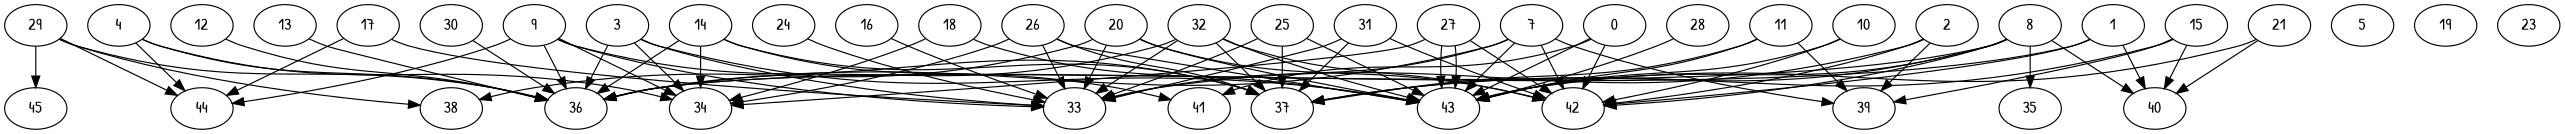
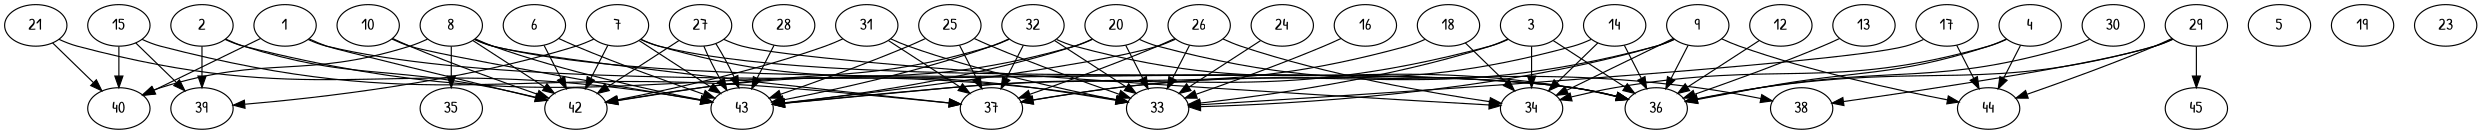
(1615, 25) -> (534, 25)
(1781, 25) -> none
(1199, 108) -> none
